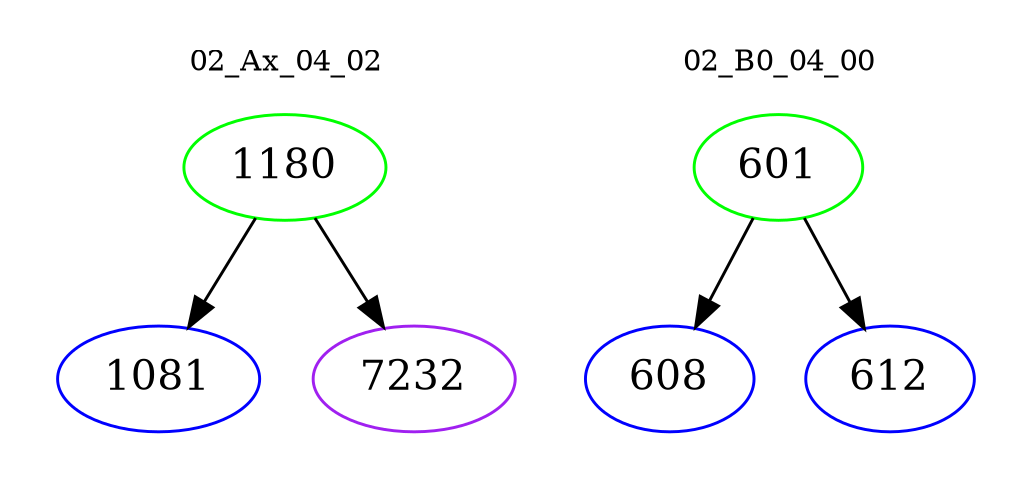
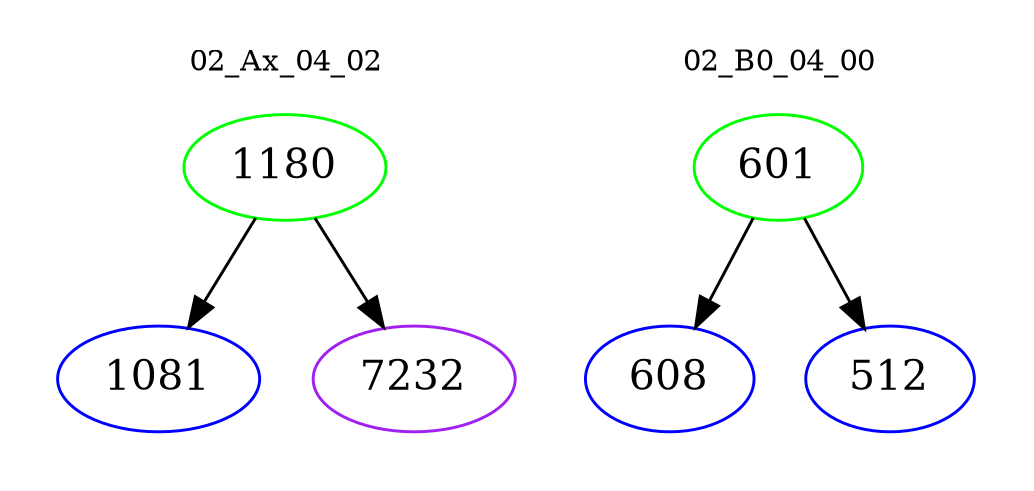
(890, 379) -> (890, 379)
